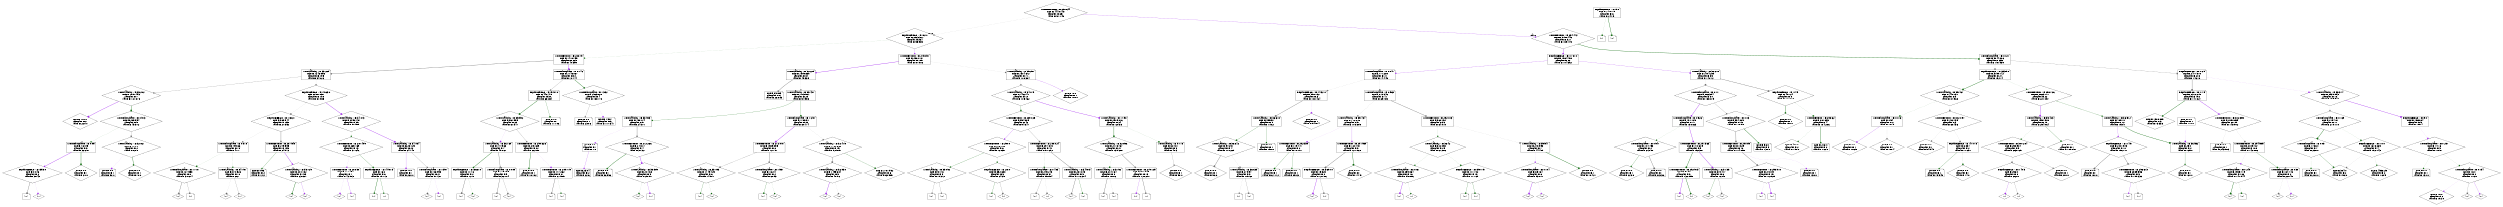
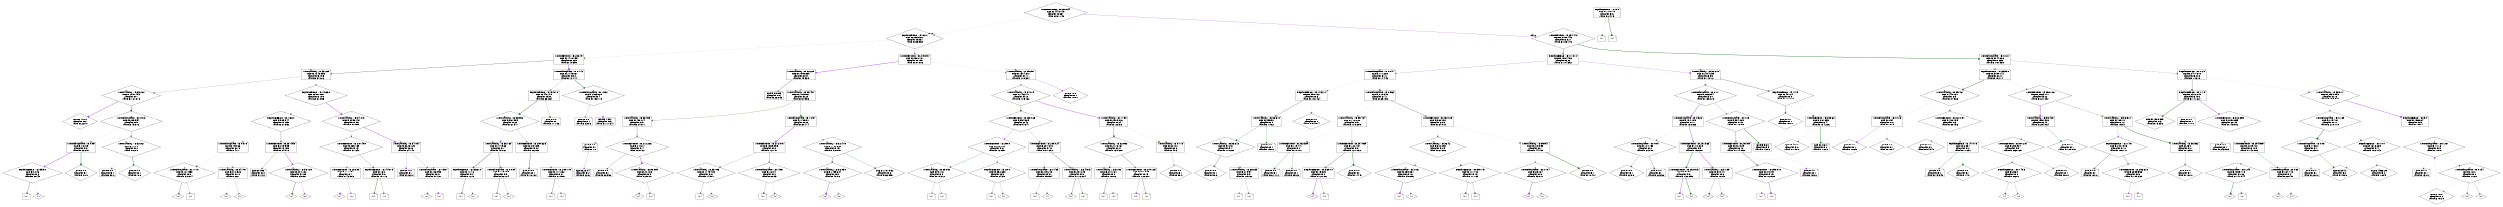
(2423, 132) -> (2436, 174)
(617, 161) -> (617, 161)
